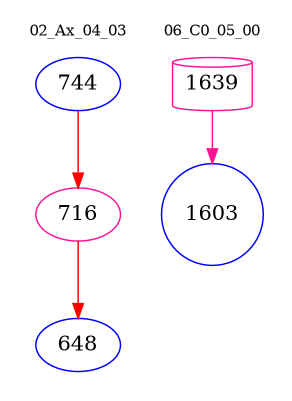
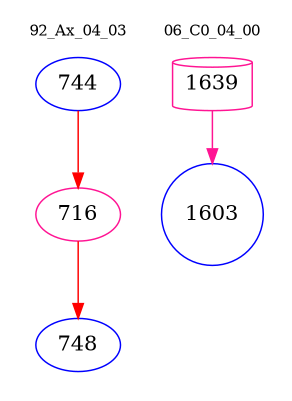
(78, 32) -> (78, 32)
(212, 32) -> (212, 32)
(78, 345) -> (78, 345)
